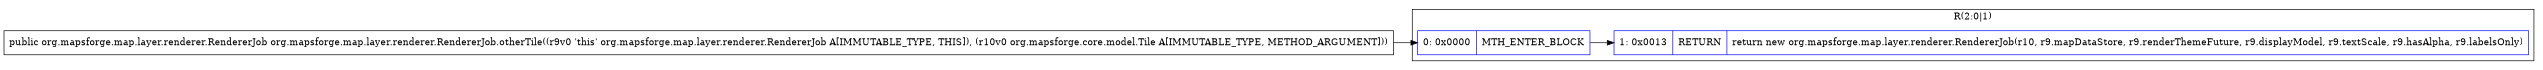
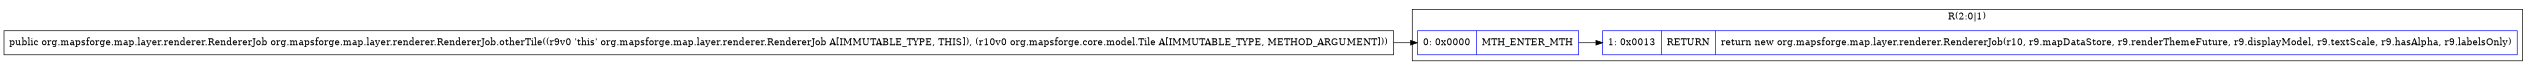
(1533, 42) -> (1528, 42)
